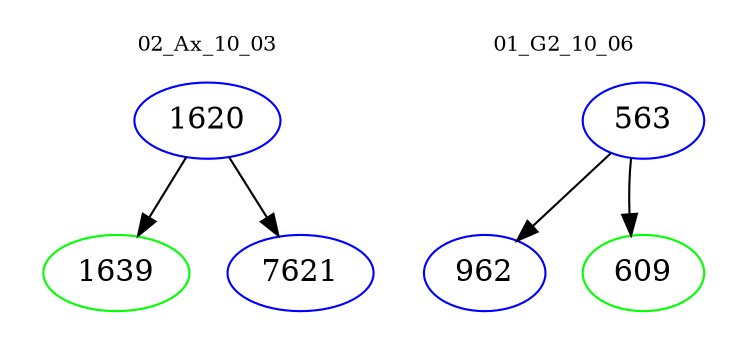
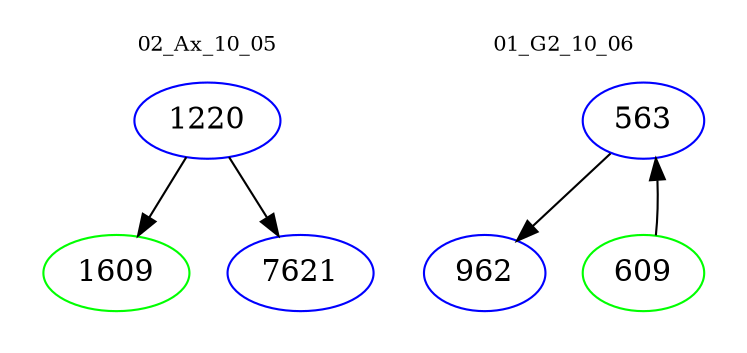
(207, 46) -> (207, 46)
(207, 121) -> (207, 121)
(629, 186) -> (658, 208)
(116, 273) -> (116, 273)
